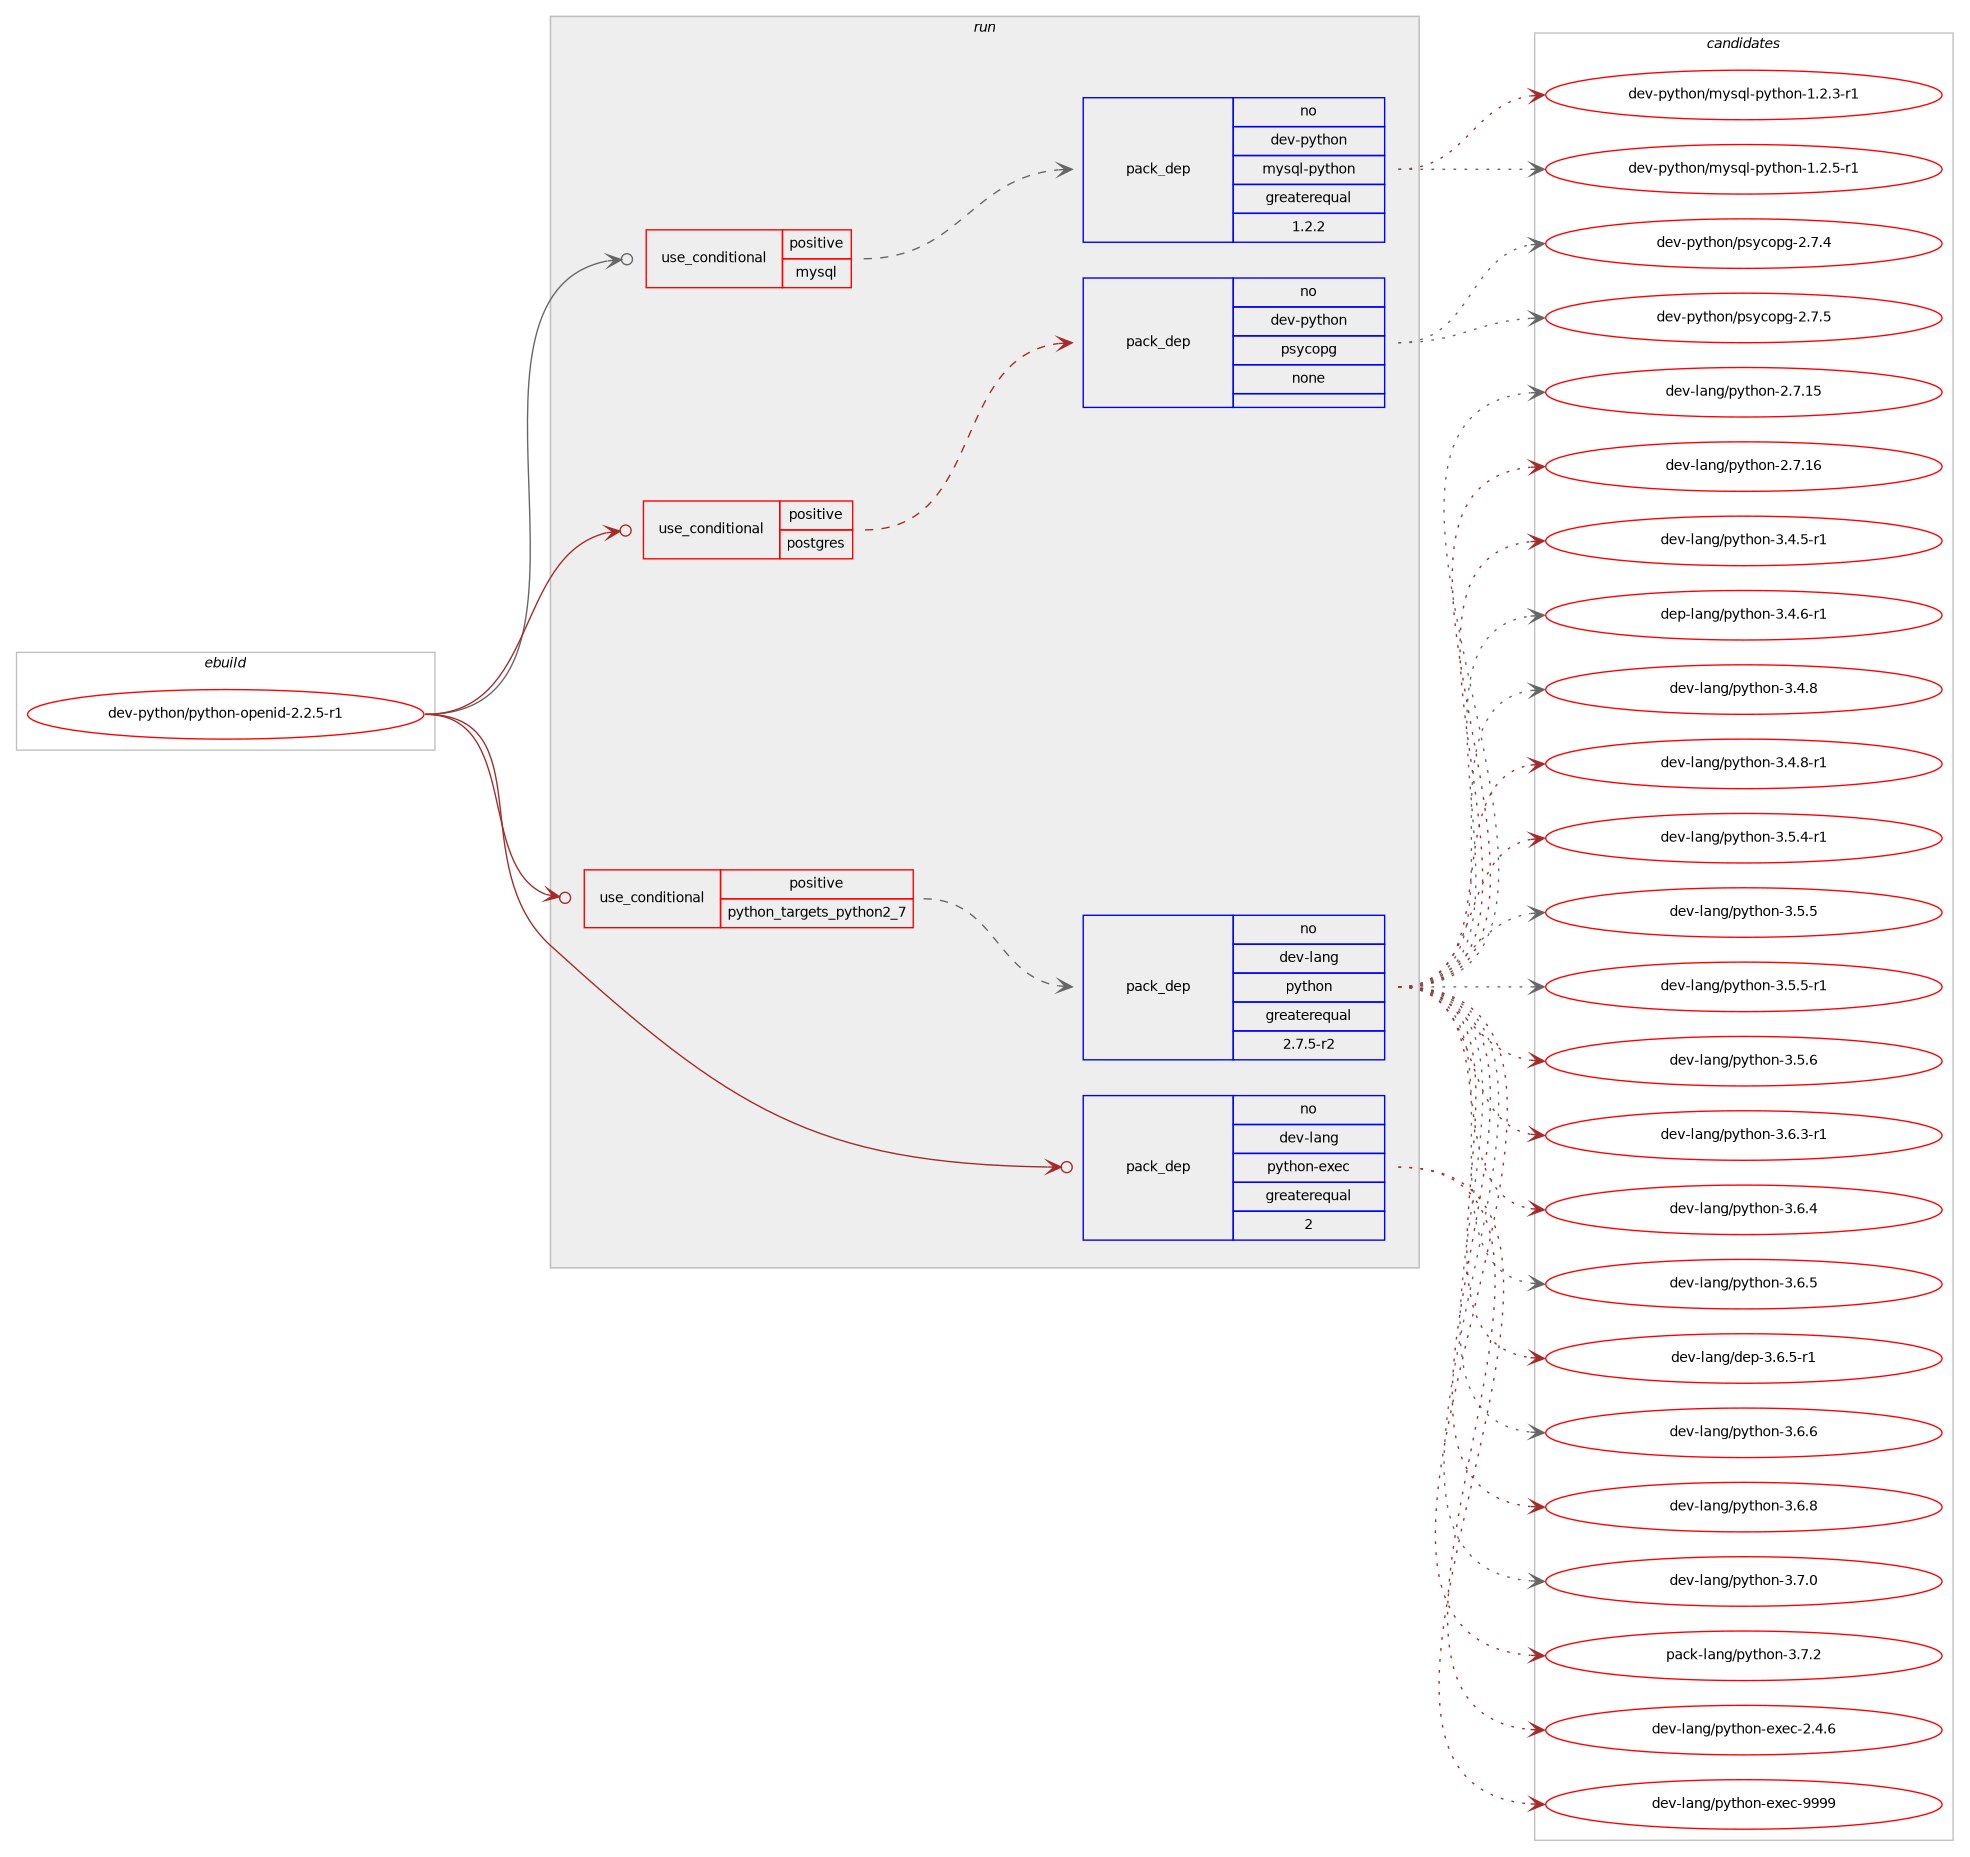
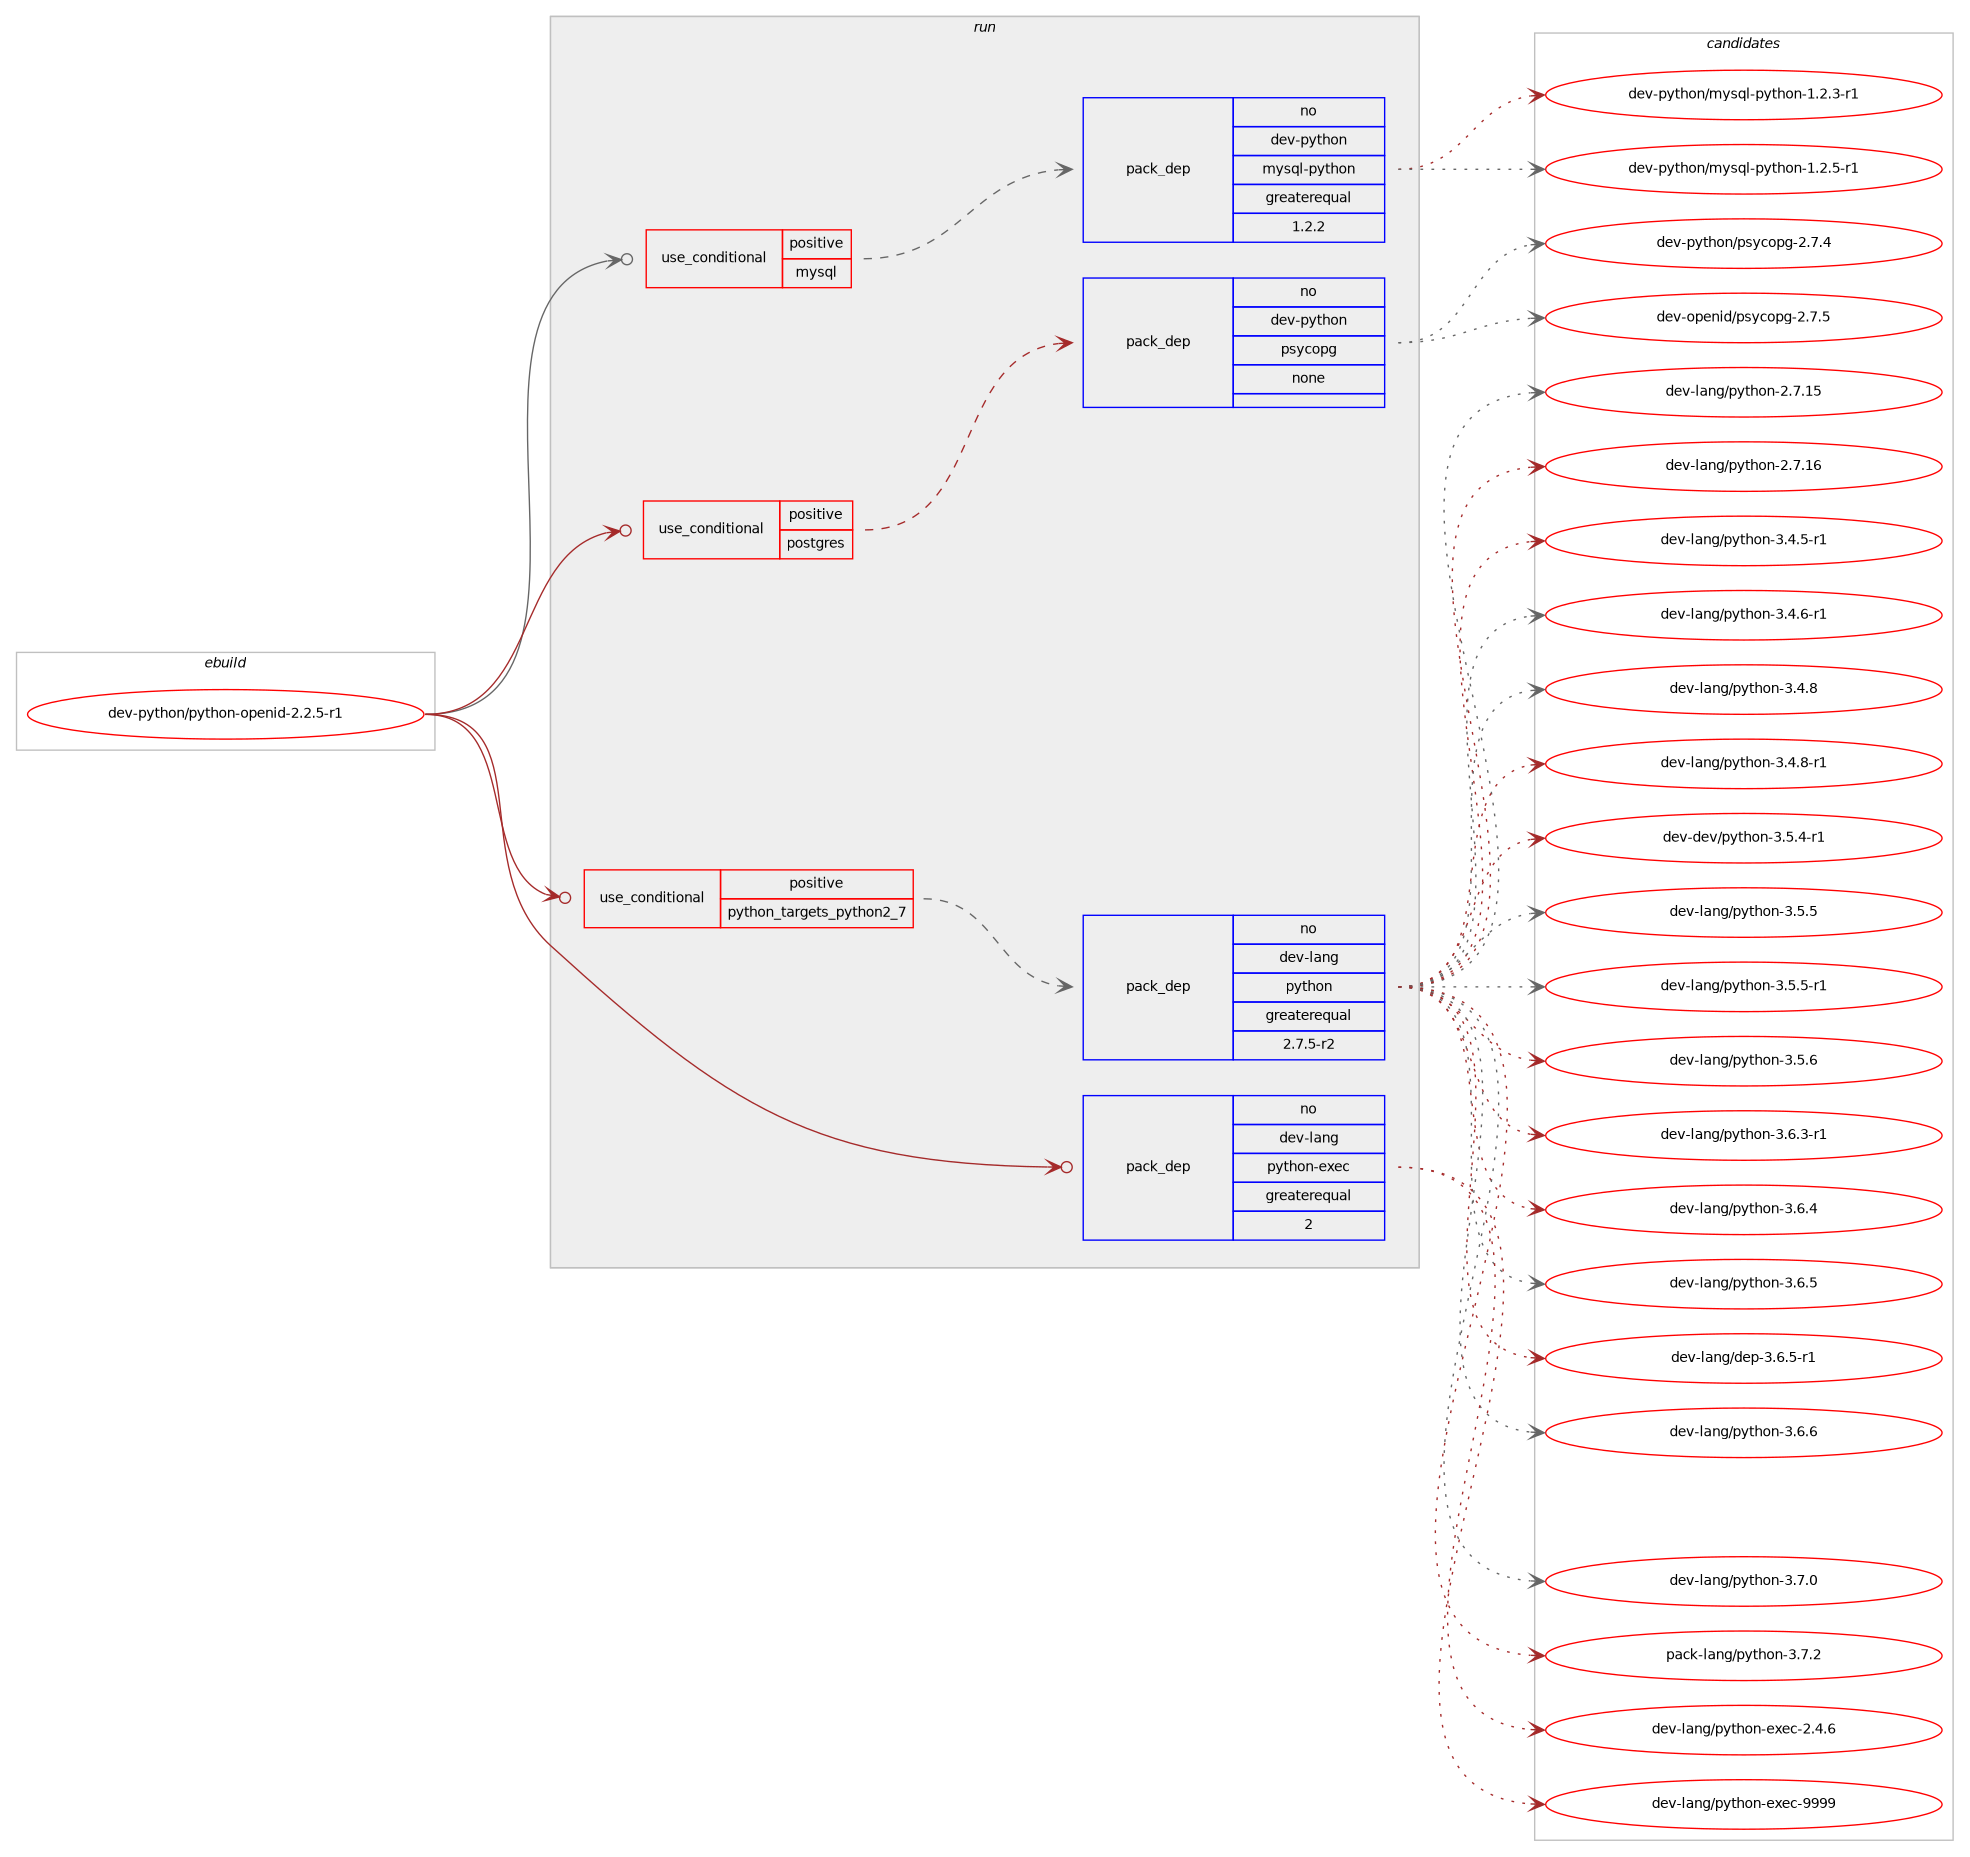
(1744, 318) -> (1744, 318)
(1744, 615) -> (1744, 615)
(1744, 838) -> (1744, 838)
(1744, 1507) -> none
